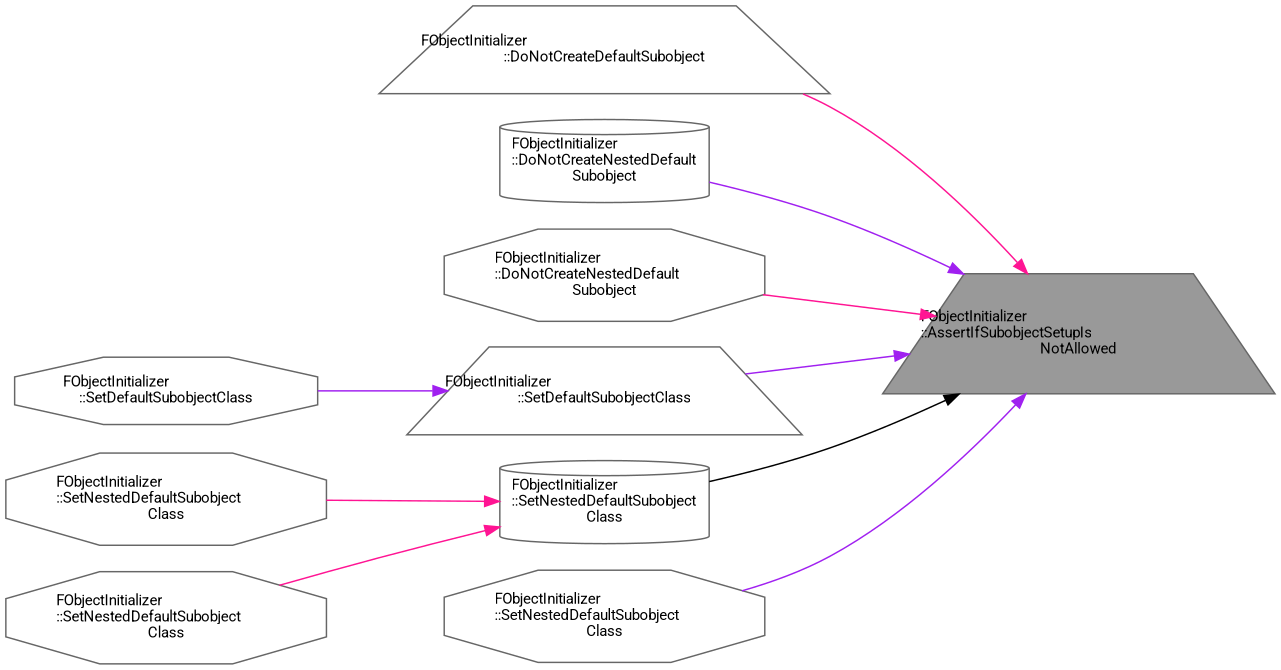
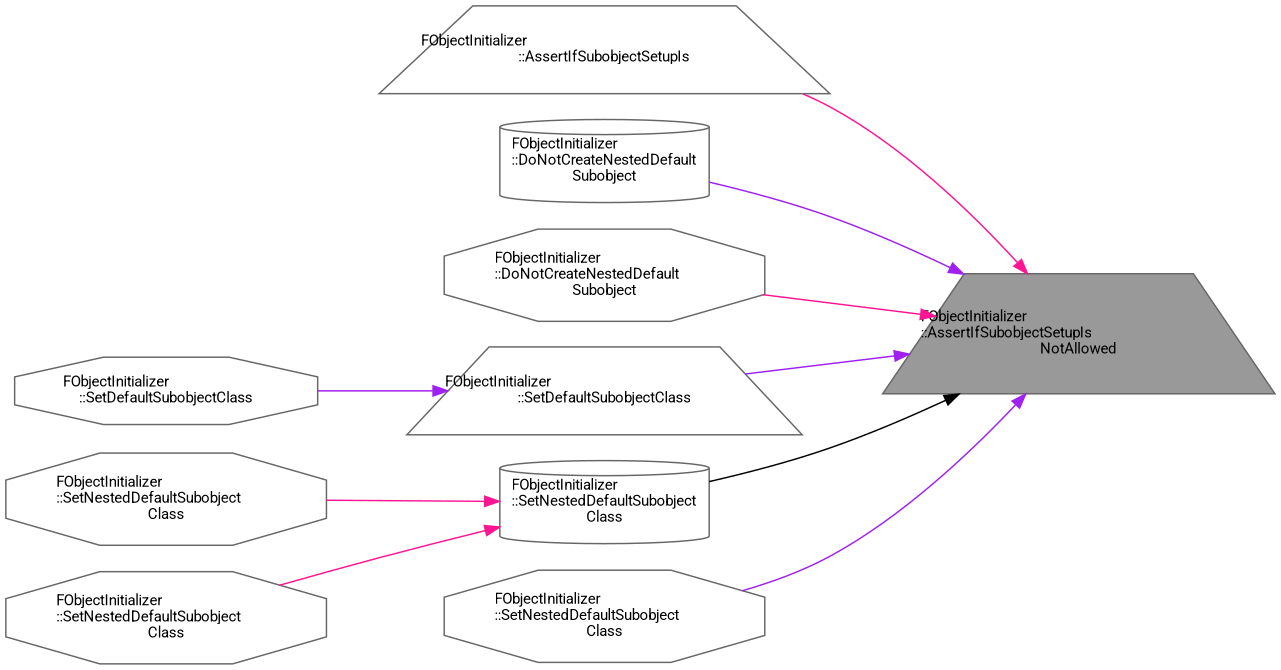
(604, 50) -> (604, 50)
